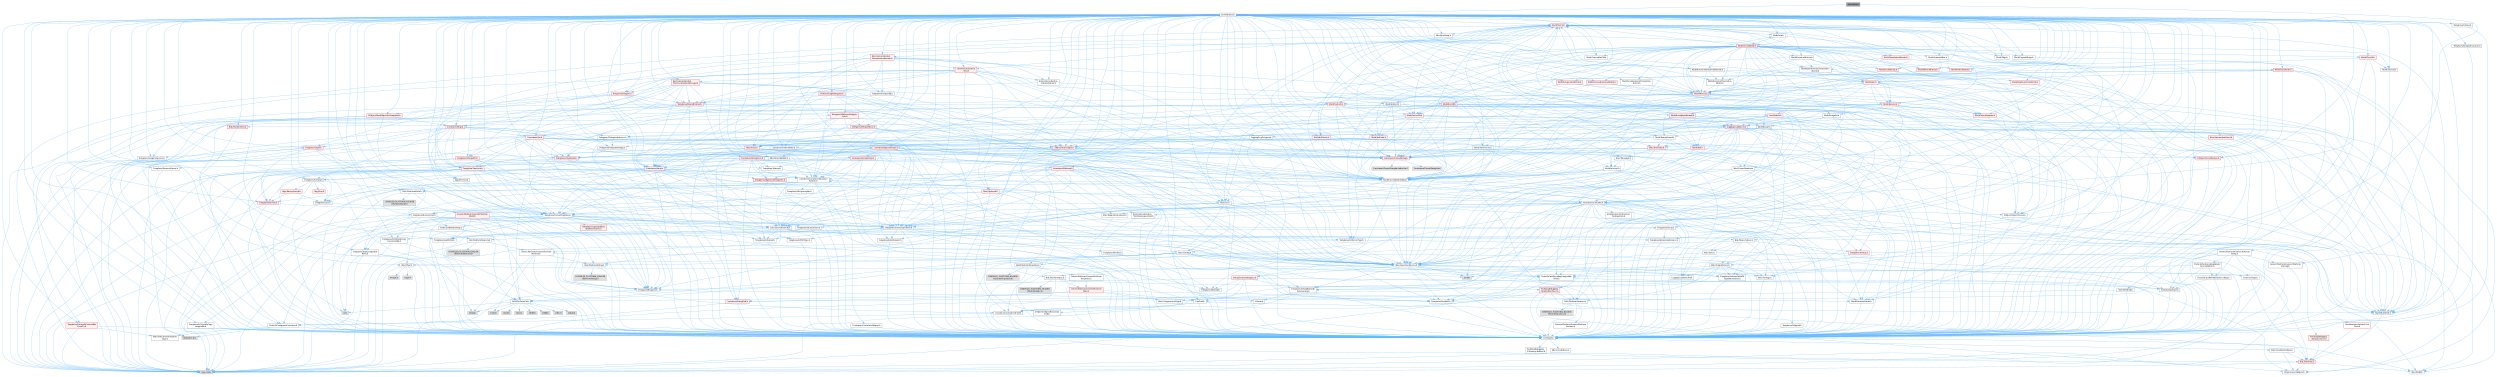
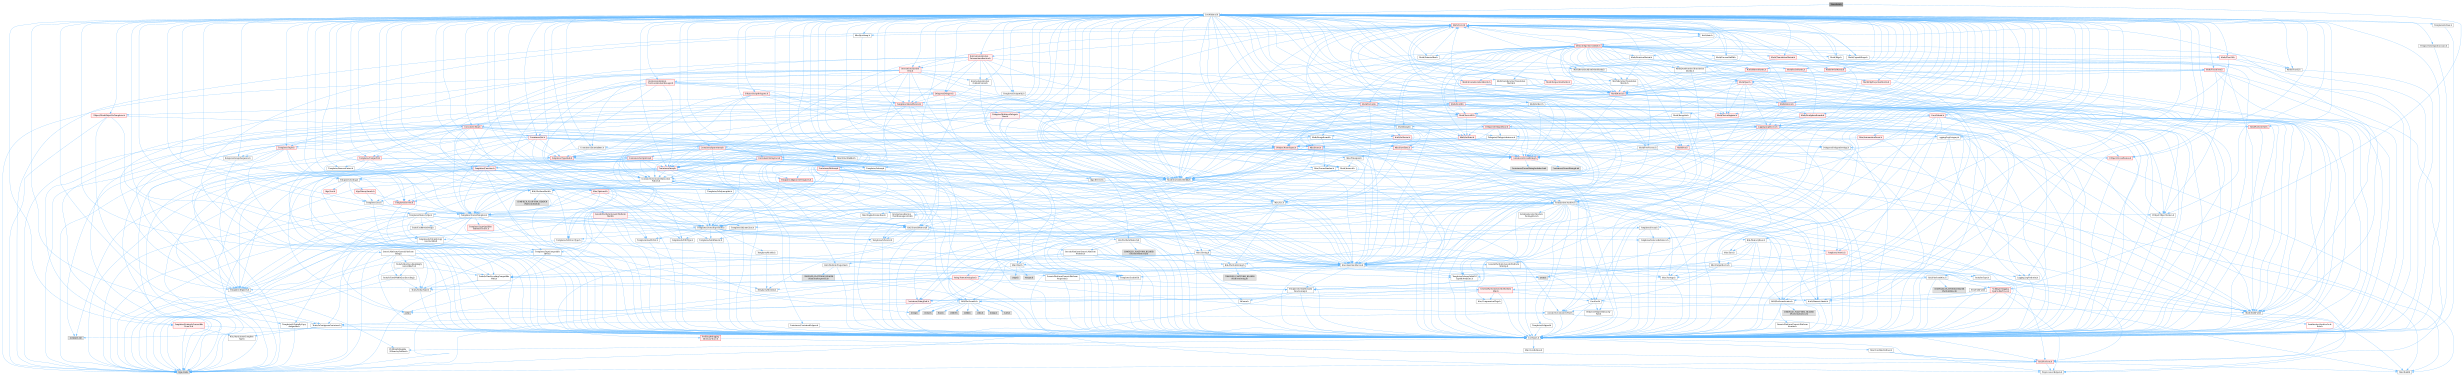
(1747, 46) -> (1588, 46)
(1043, 296) -> (321, 314)
